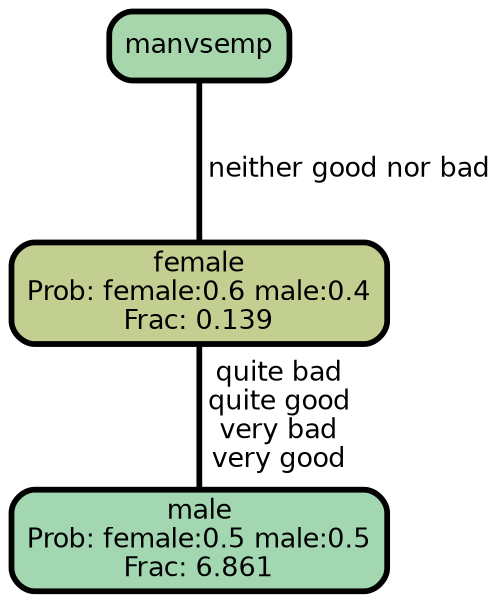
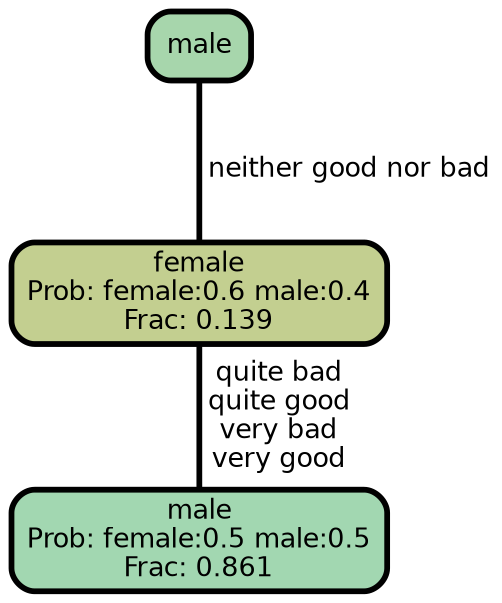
(199, 46) -> (199, 46)
(199, 540) -> (199, 540)
